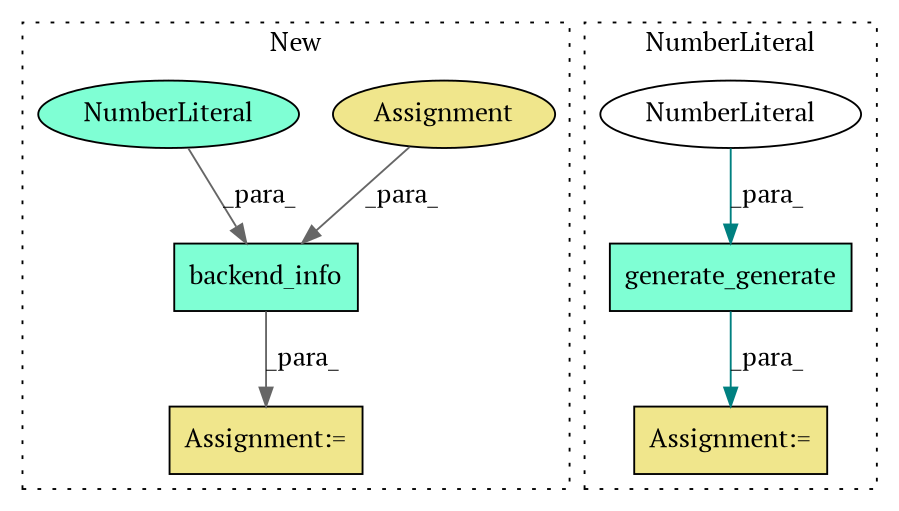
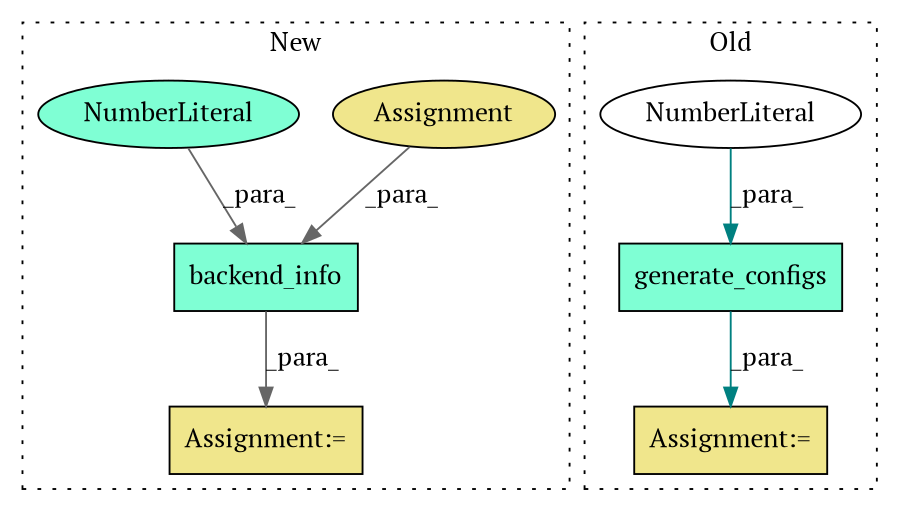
(731, 44) -> (731, 44)
(731, 277) -> (731, 277)
